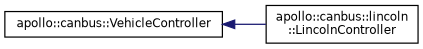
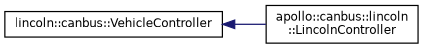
(114, 24) -> (114, 24)
